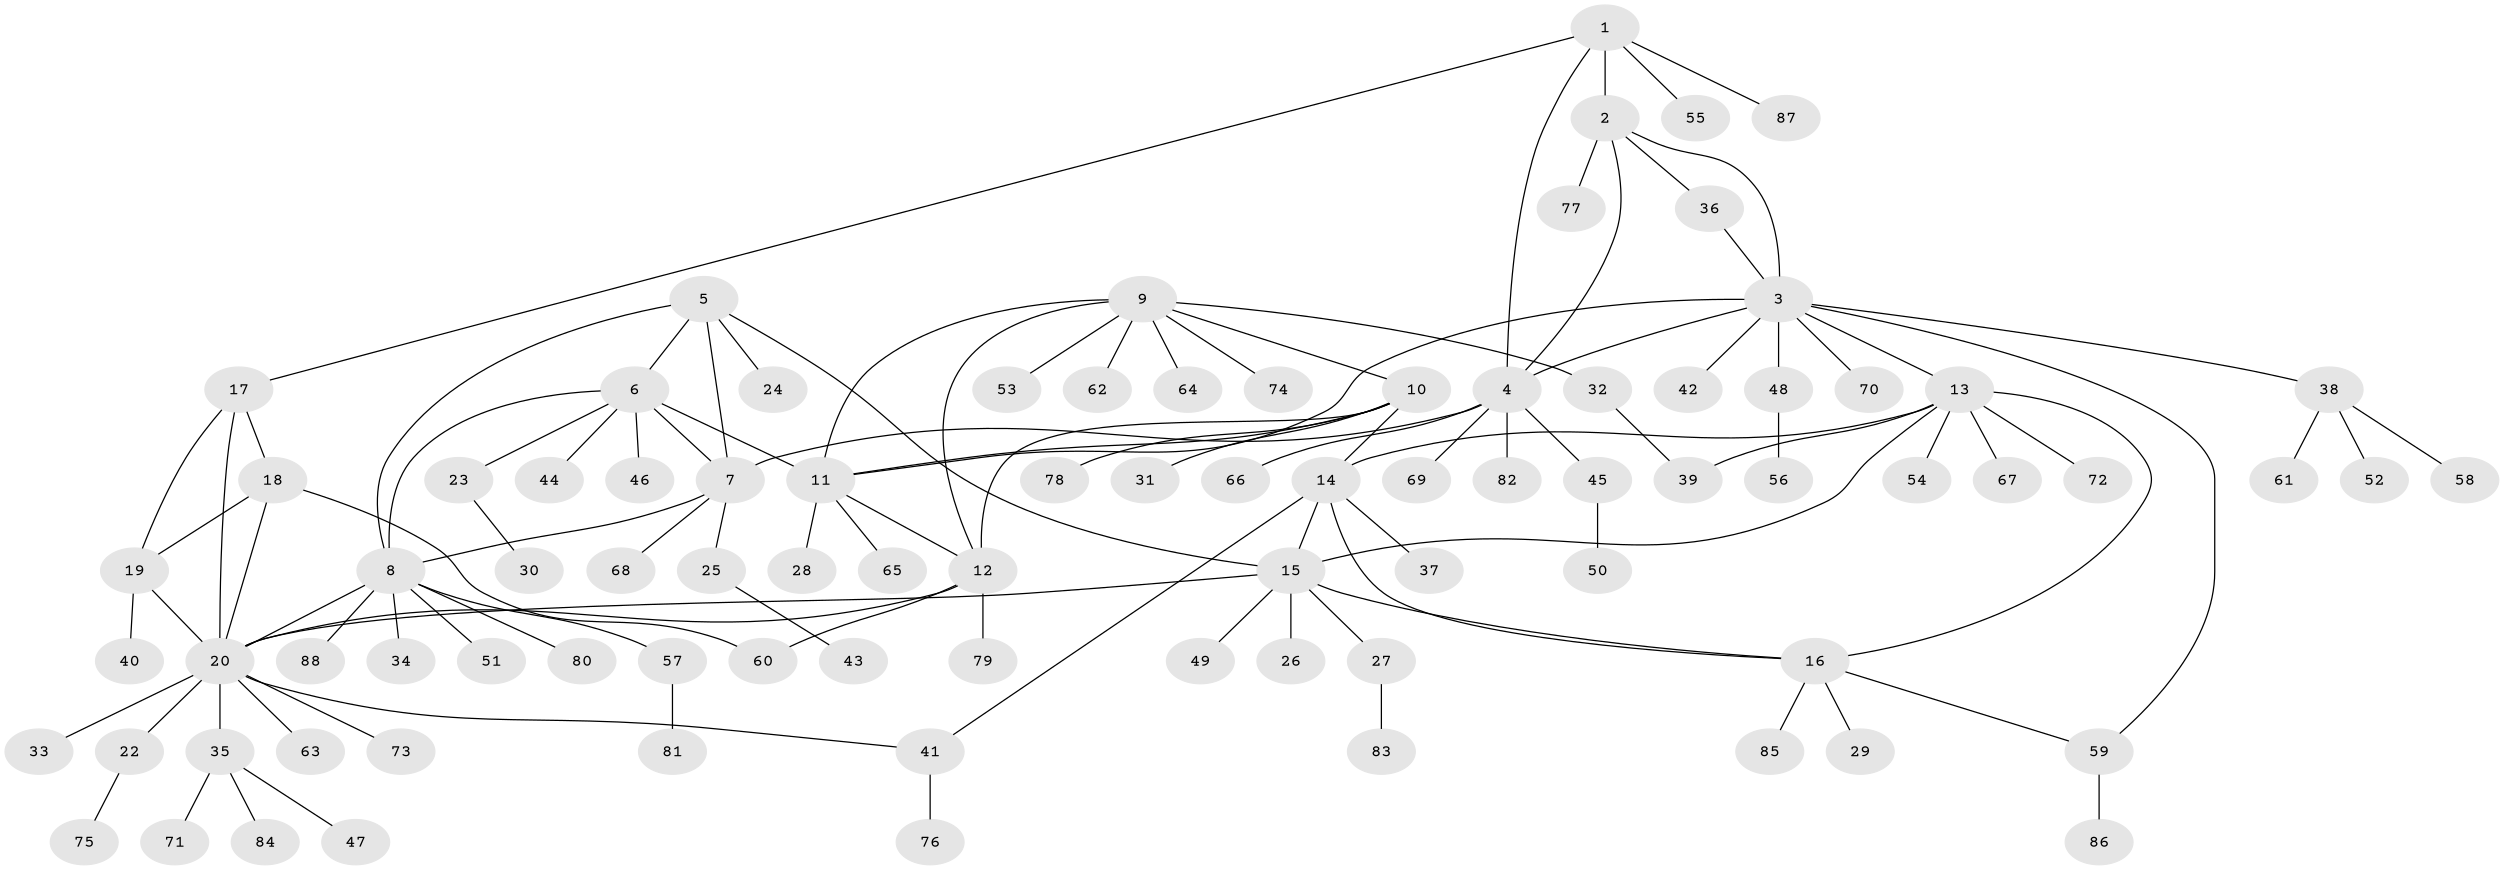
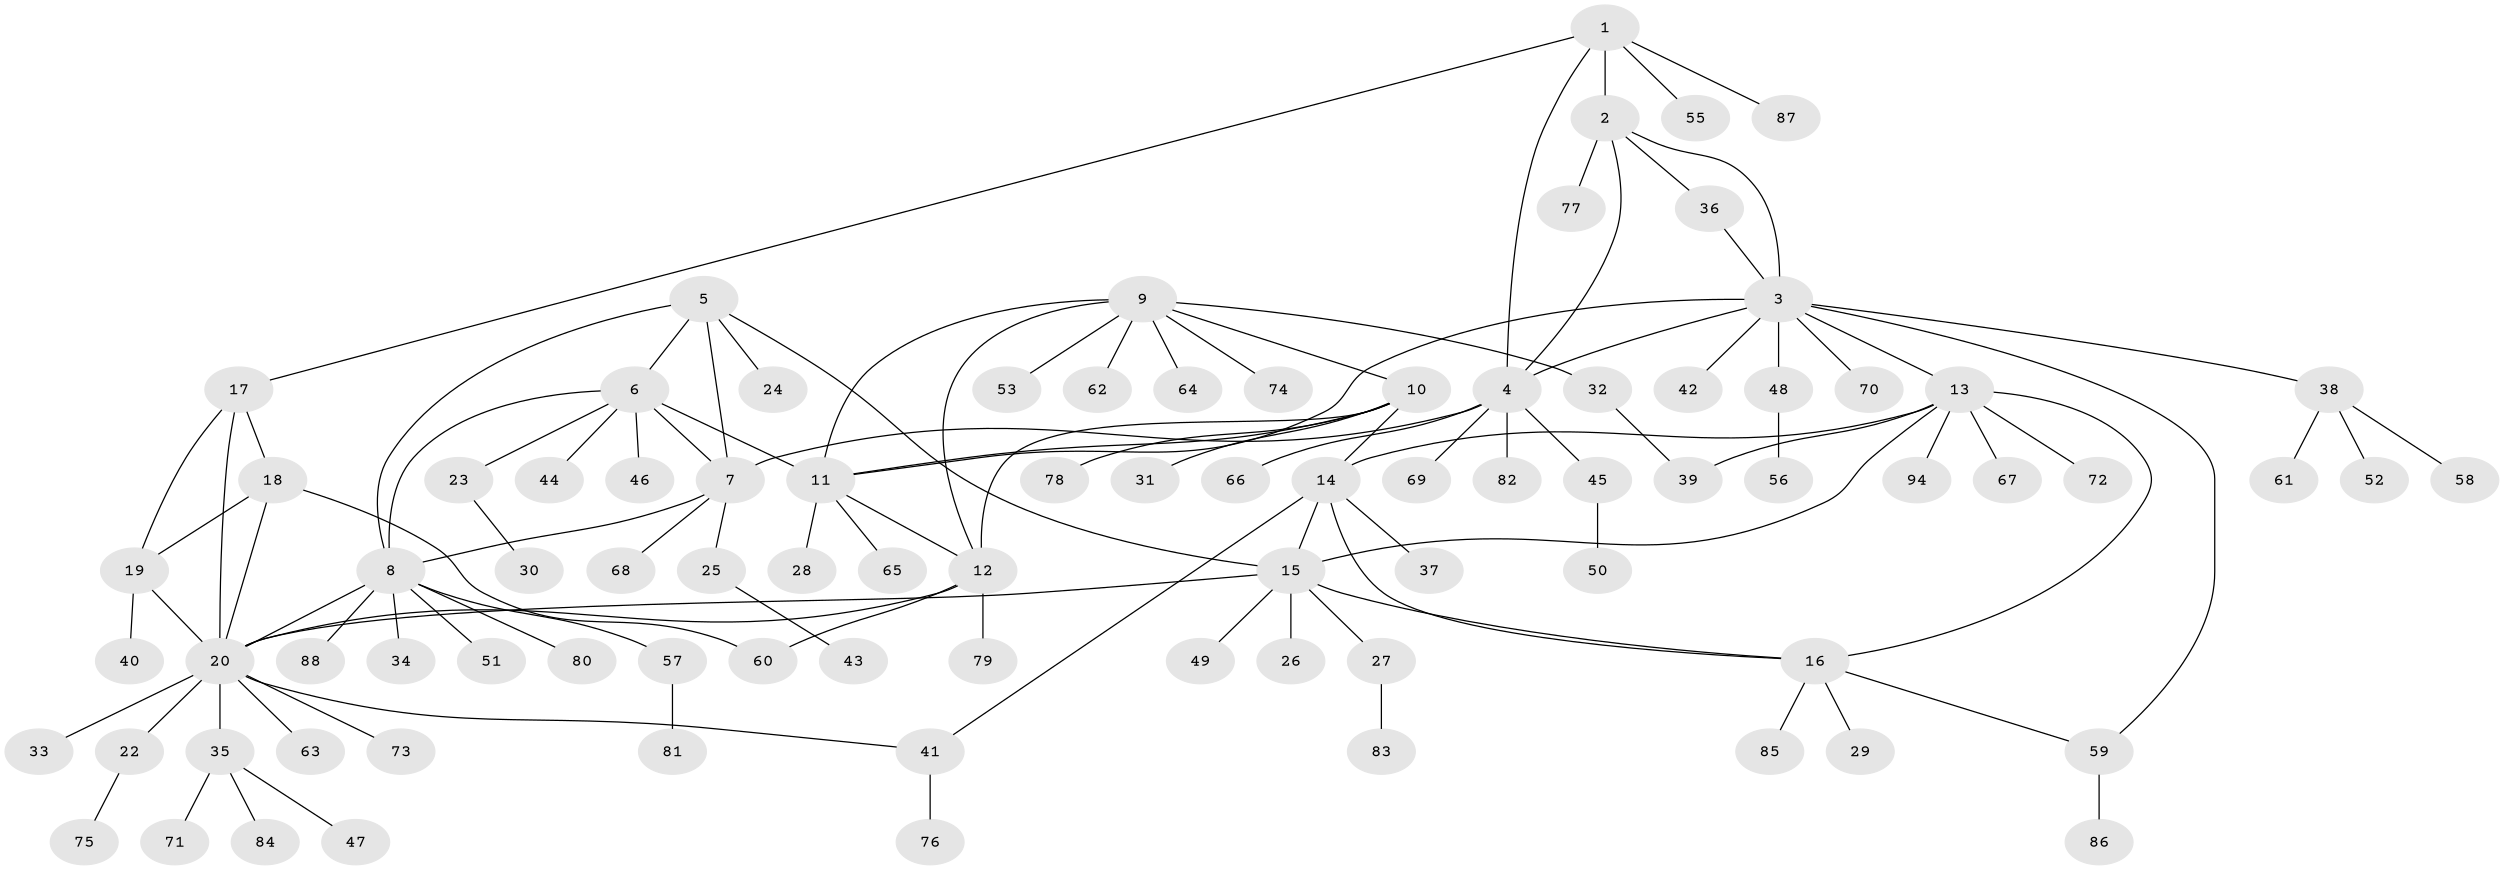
(1917, 480) -> (1917, 480)
